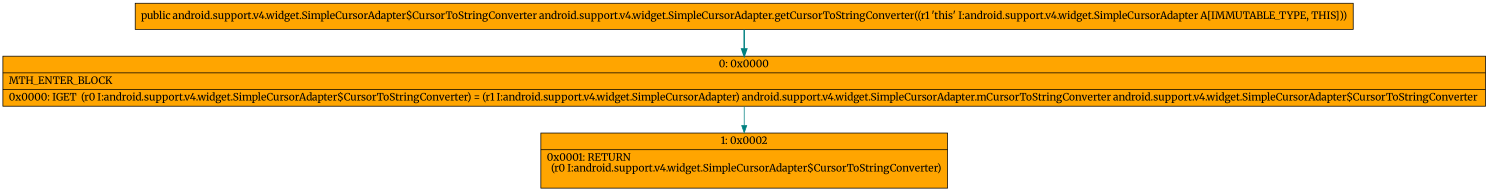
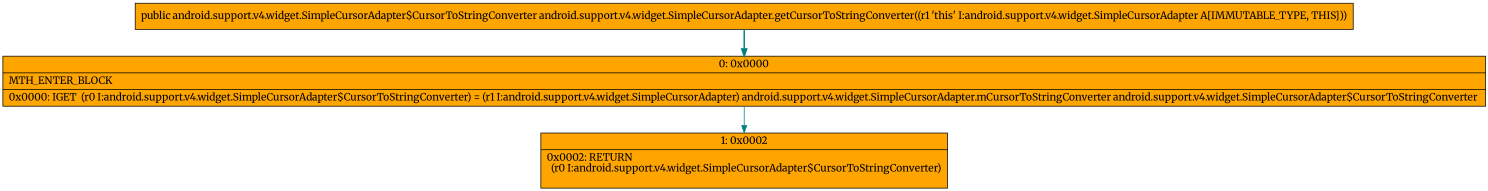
(591, 158) -> (592, 158)
